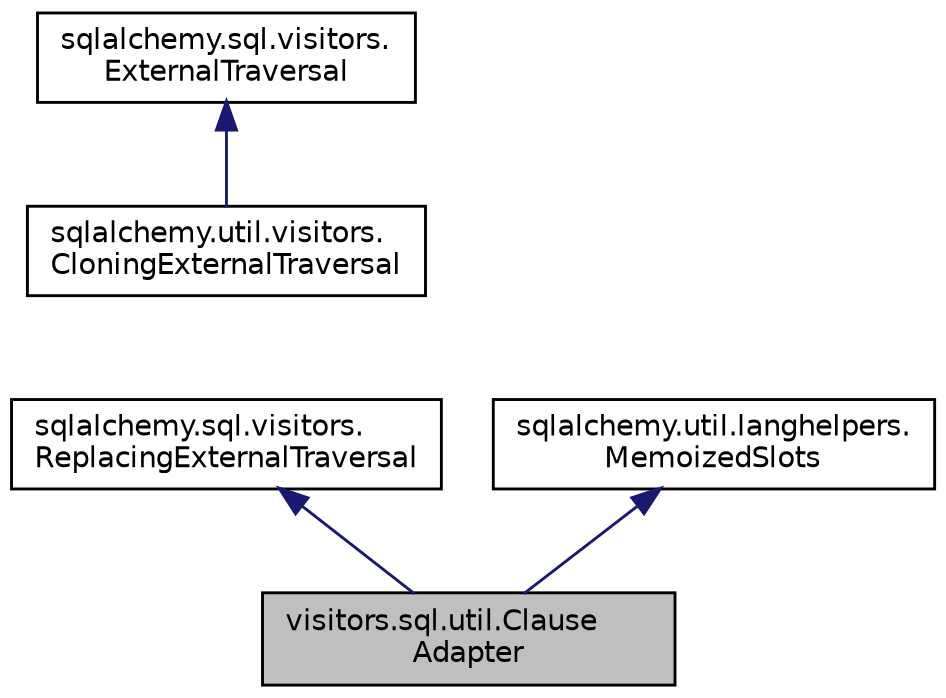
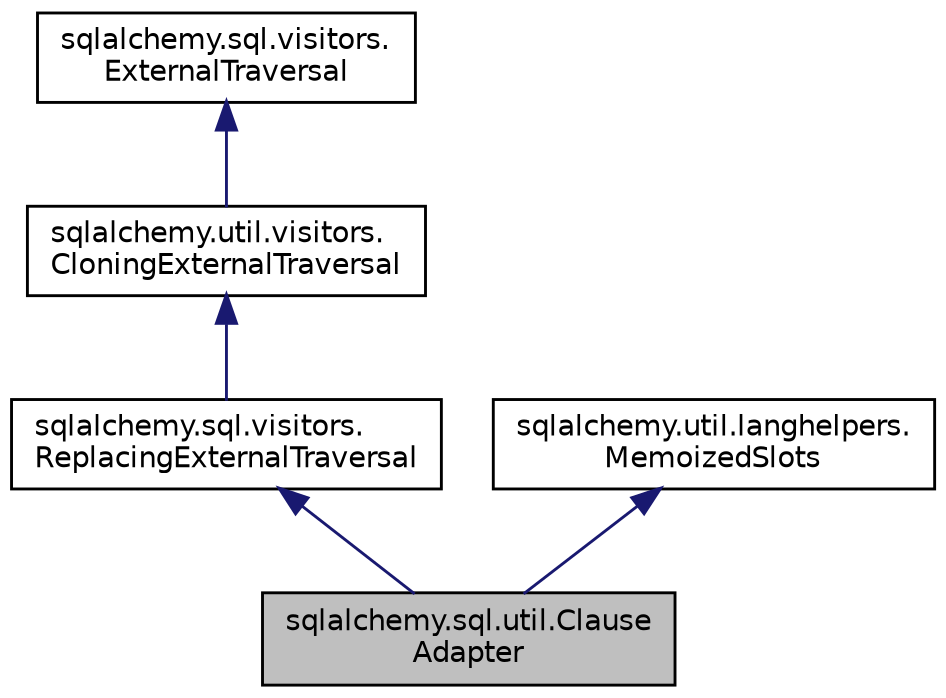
none -> (226, 362)
(469, 639) -> (469, 639)
